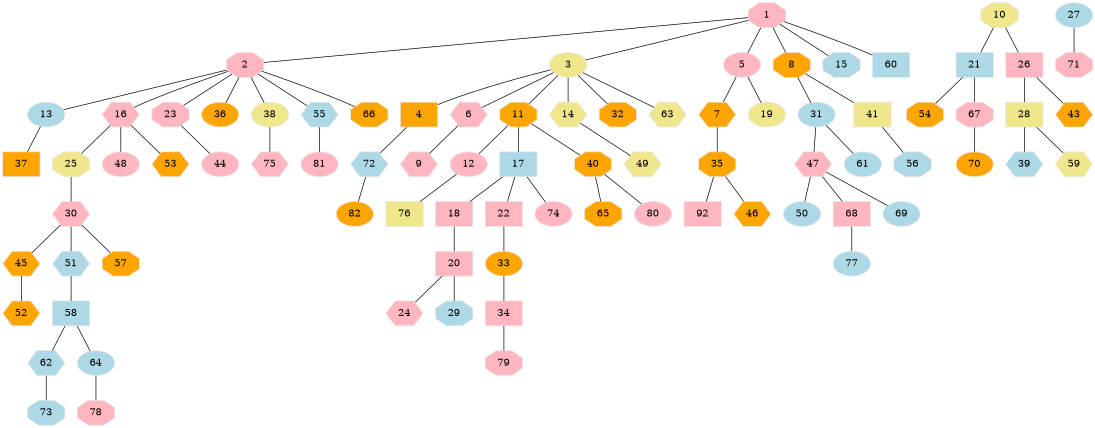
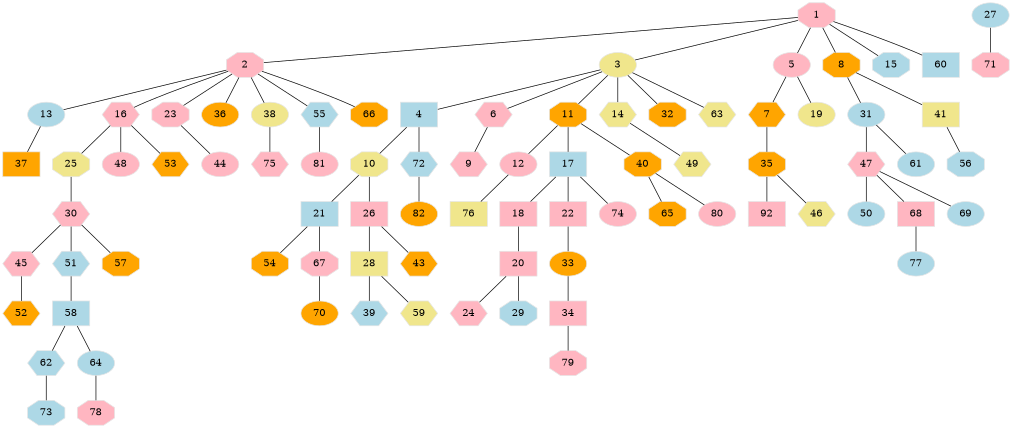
(419, 115) -> (419, 115)
none -> (393, 140)
(752, 214) -> (817, 214)
(21, 264) -> (21, 264)
